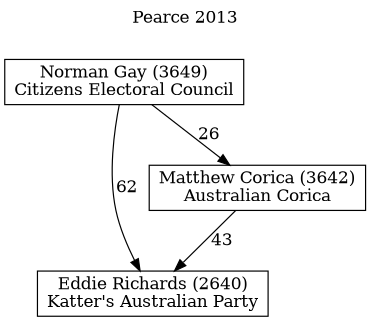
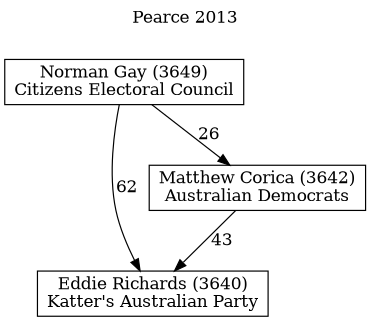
(257, 188) -> (257, 188)
(153, 294) -> (153, 294)
